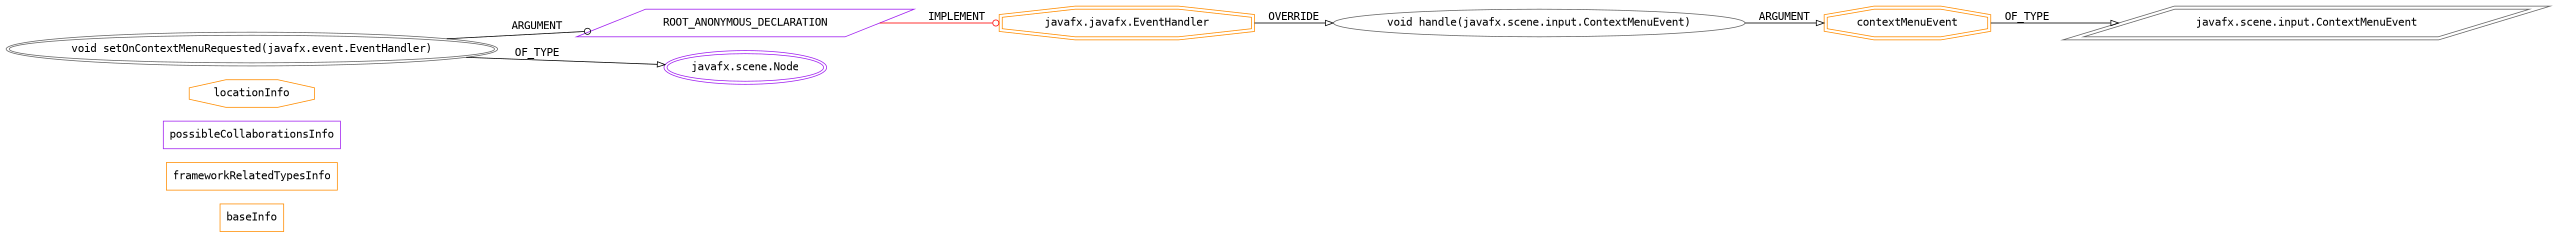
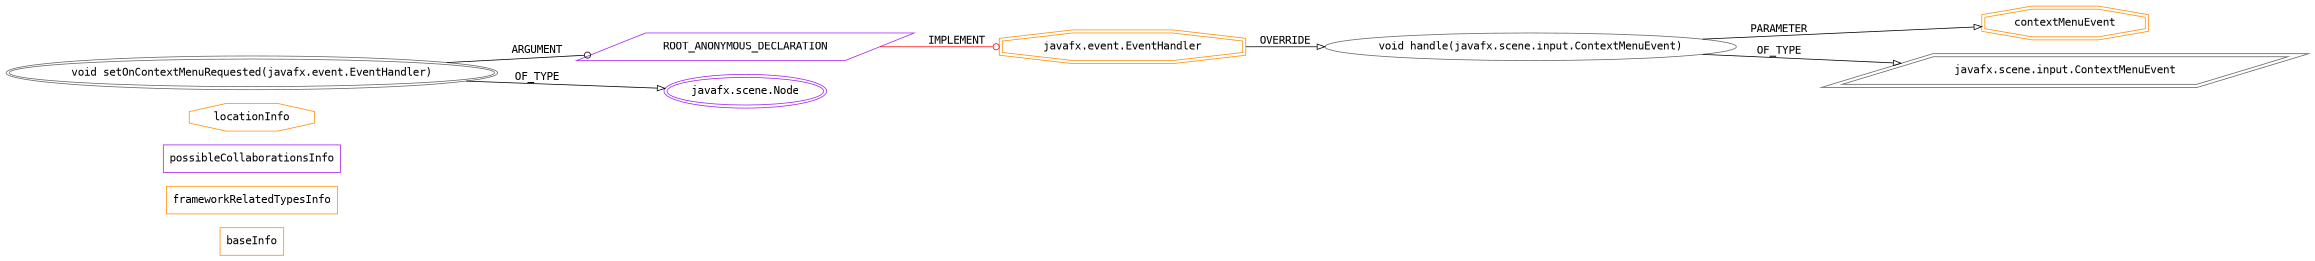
(1785, 17) -> (1779, 30)
(1127, 23) -> (1123, 47)
(2051, 23) -> (1798, 59)
